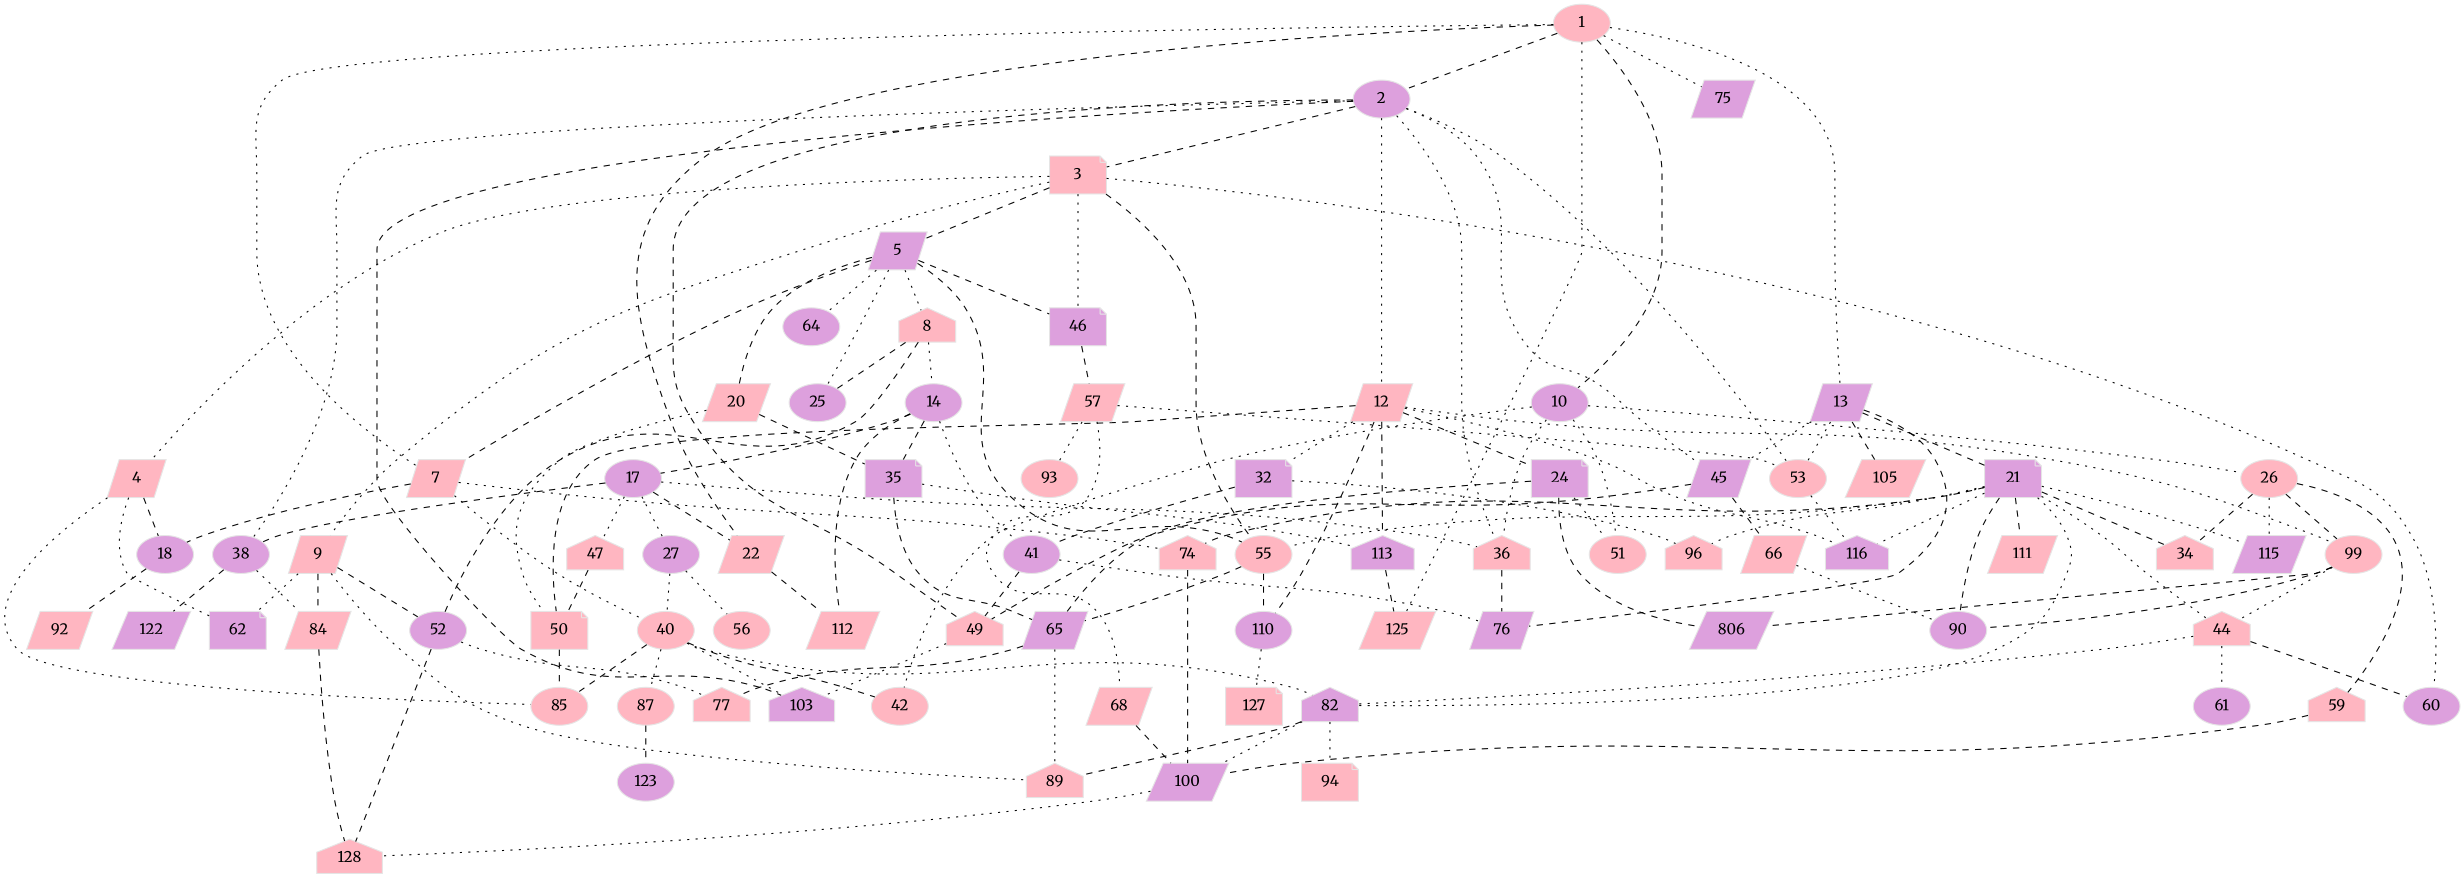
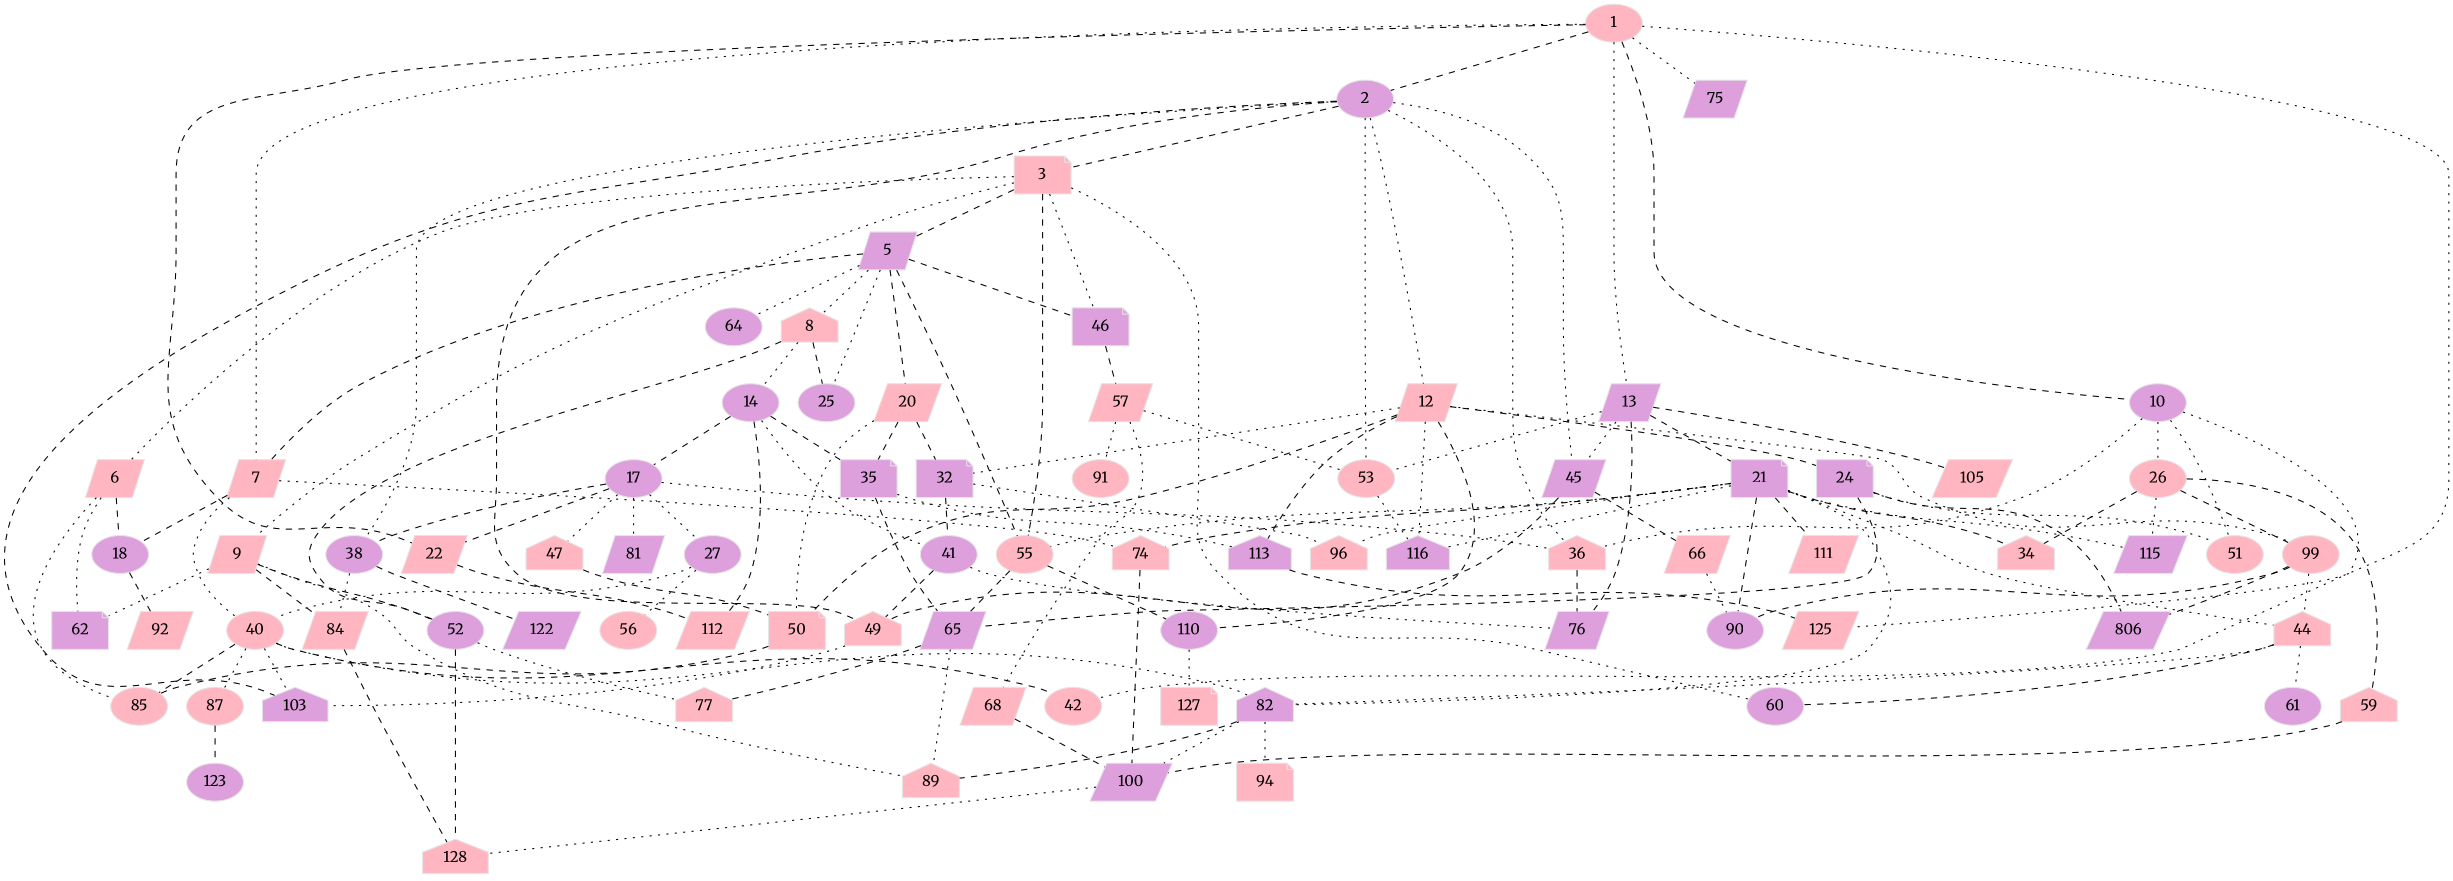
none -> (926, 441)
(137, 479) -> (115, 479)
(1050, 479) -> (1101, 479)
none -> (634, 554)
